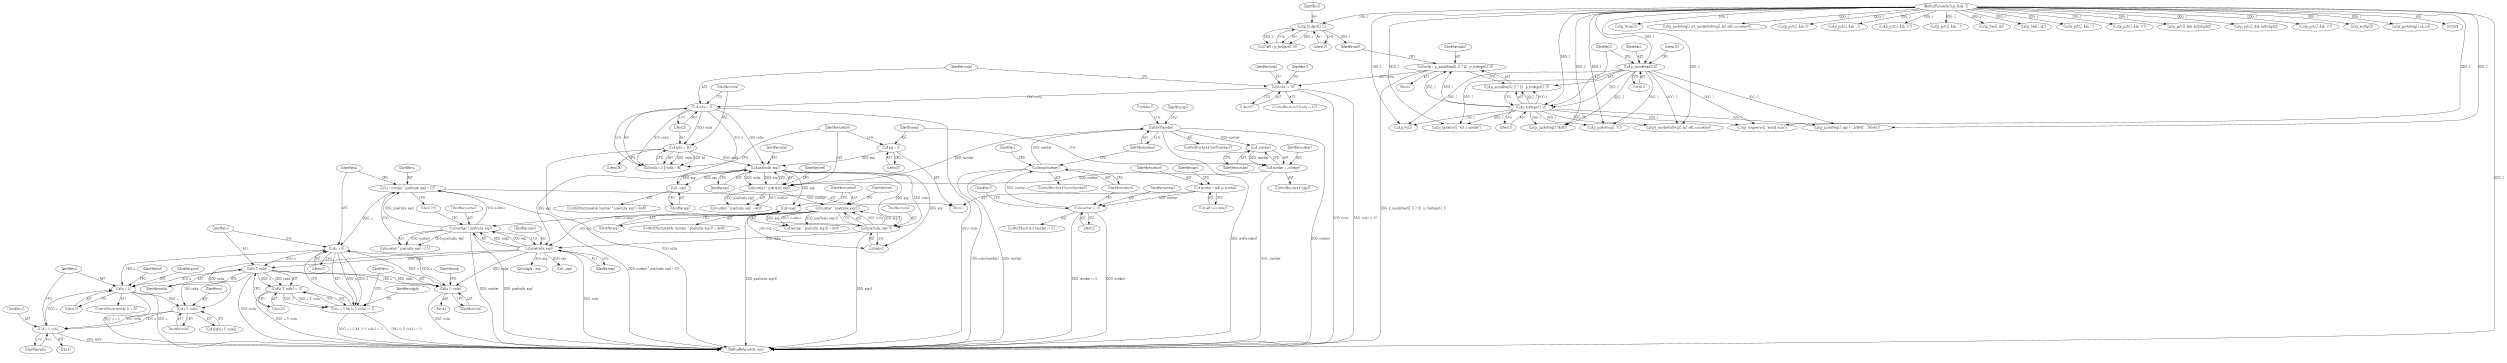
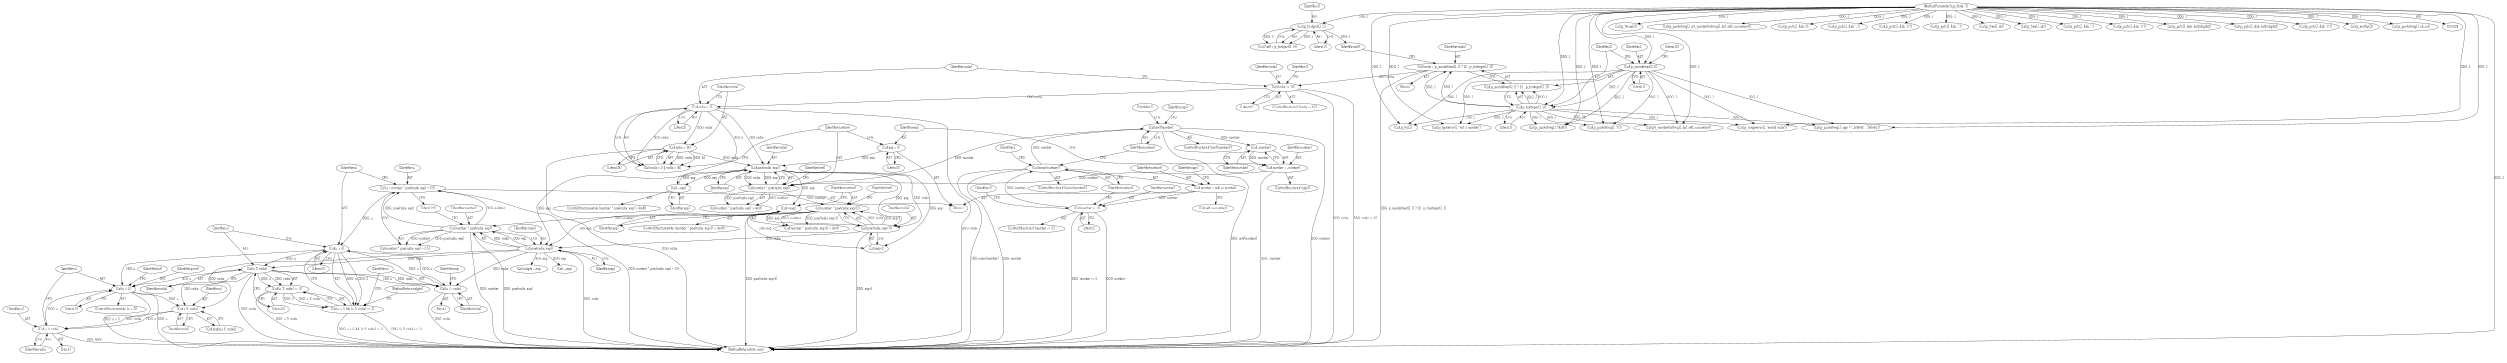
(680, 137) -> (644, 158)
(1208, 199) -> (1128, 177)
(407, 289) -> (407, 289)
